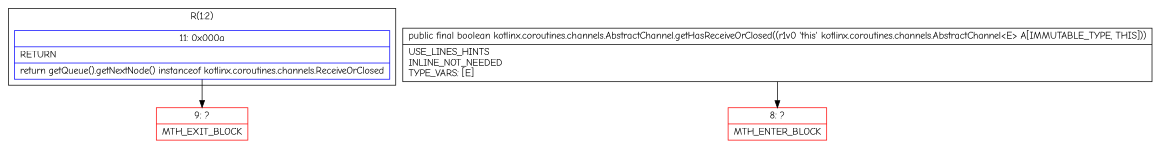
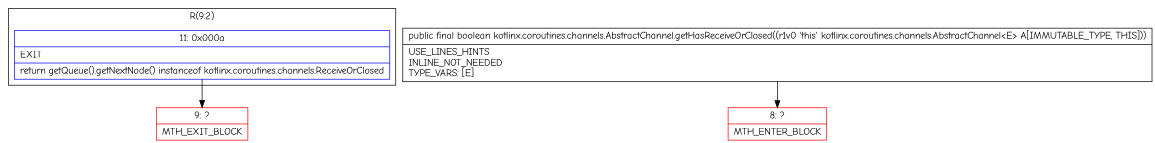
(202, 17) -> (202, 17)
(38, 55) -> (31, 55)
